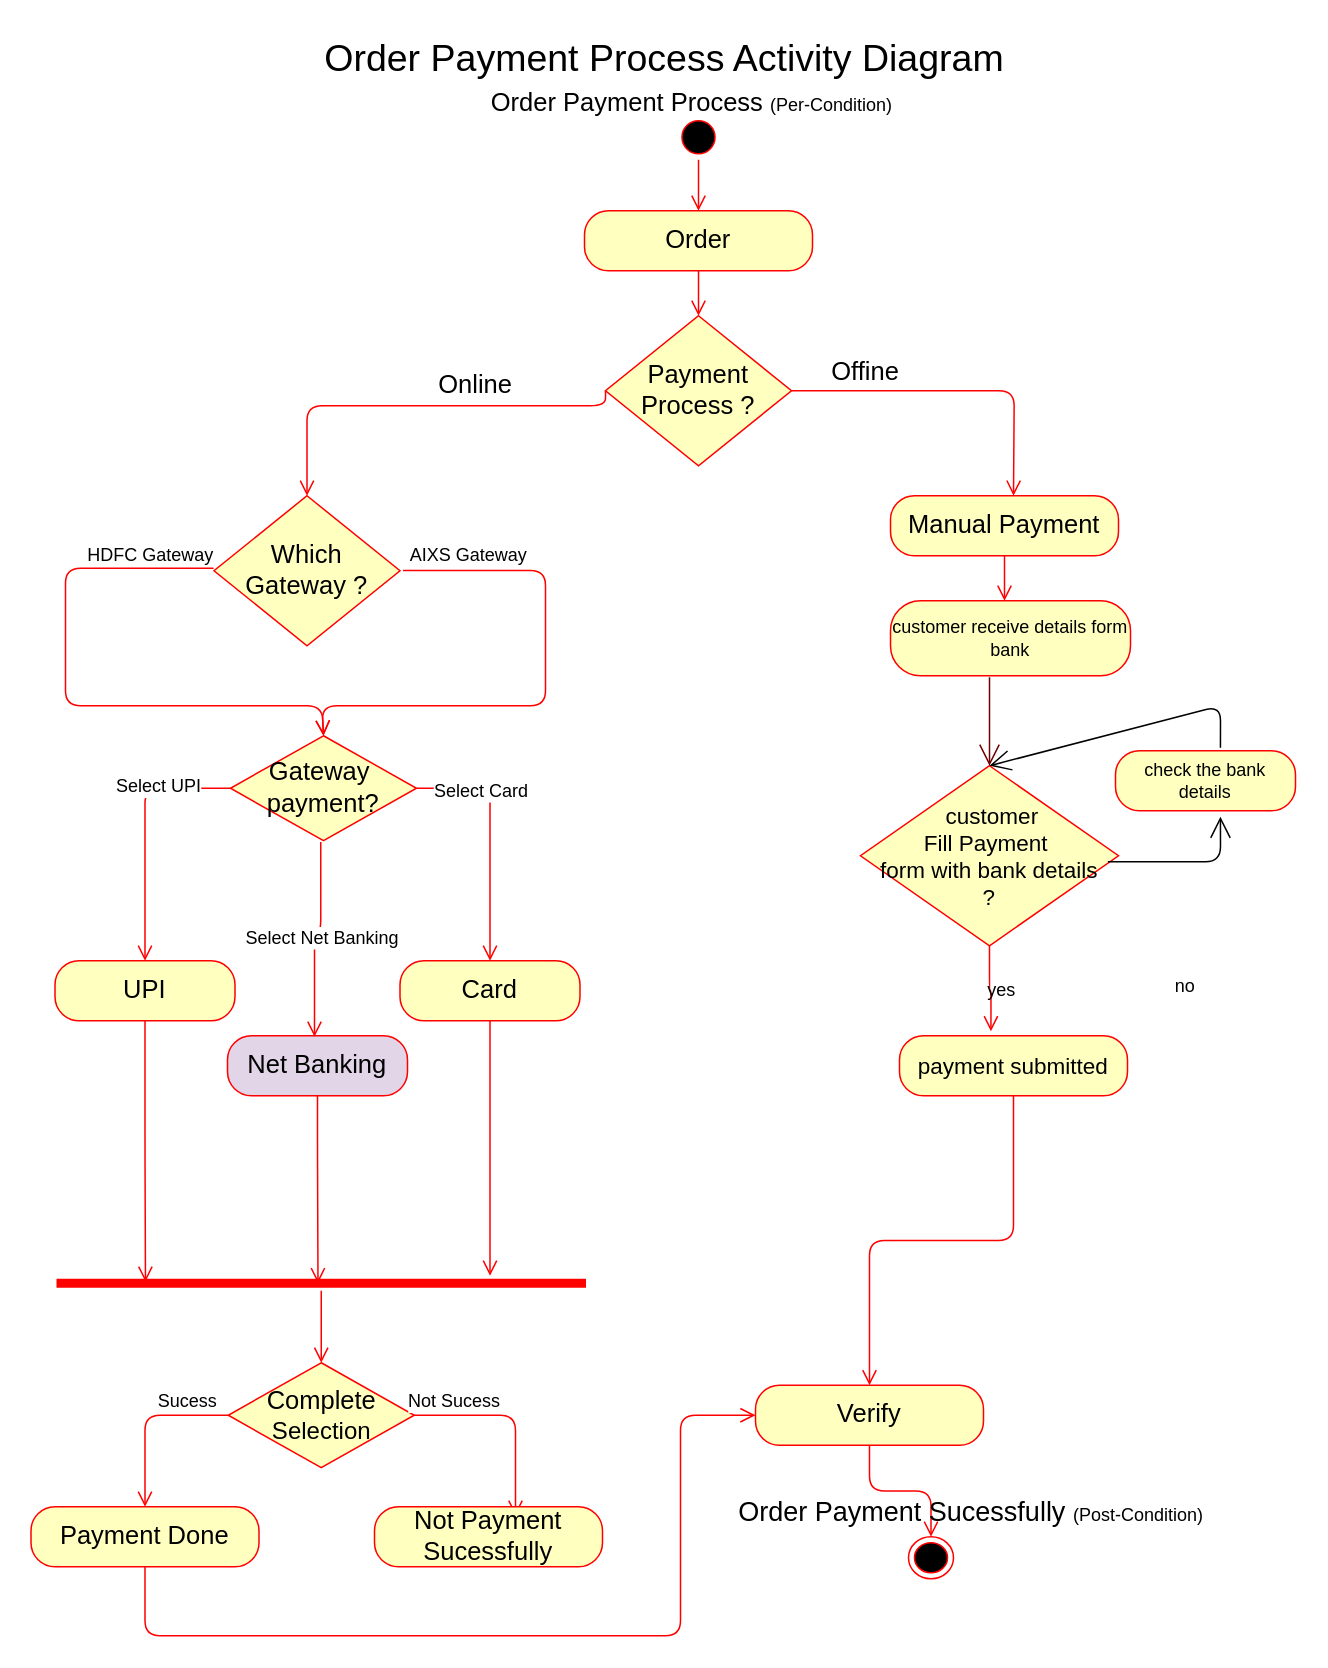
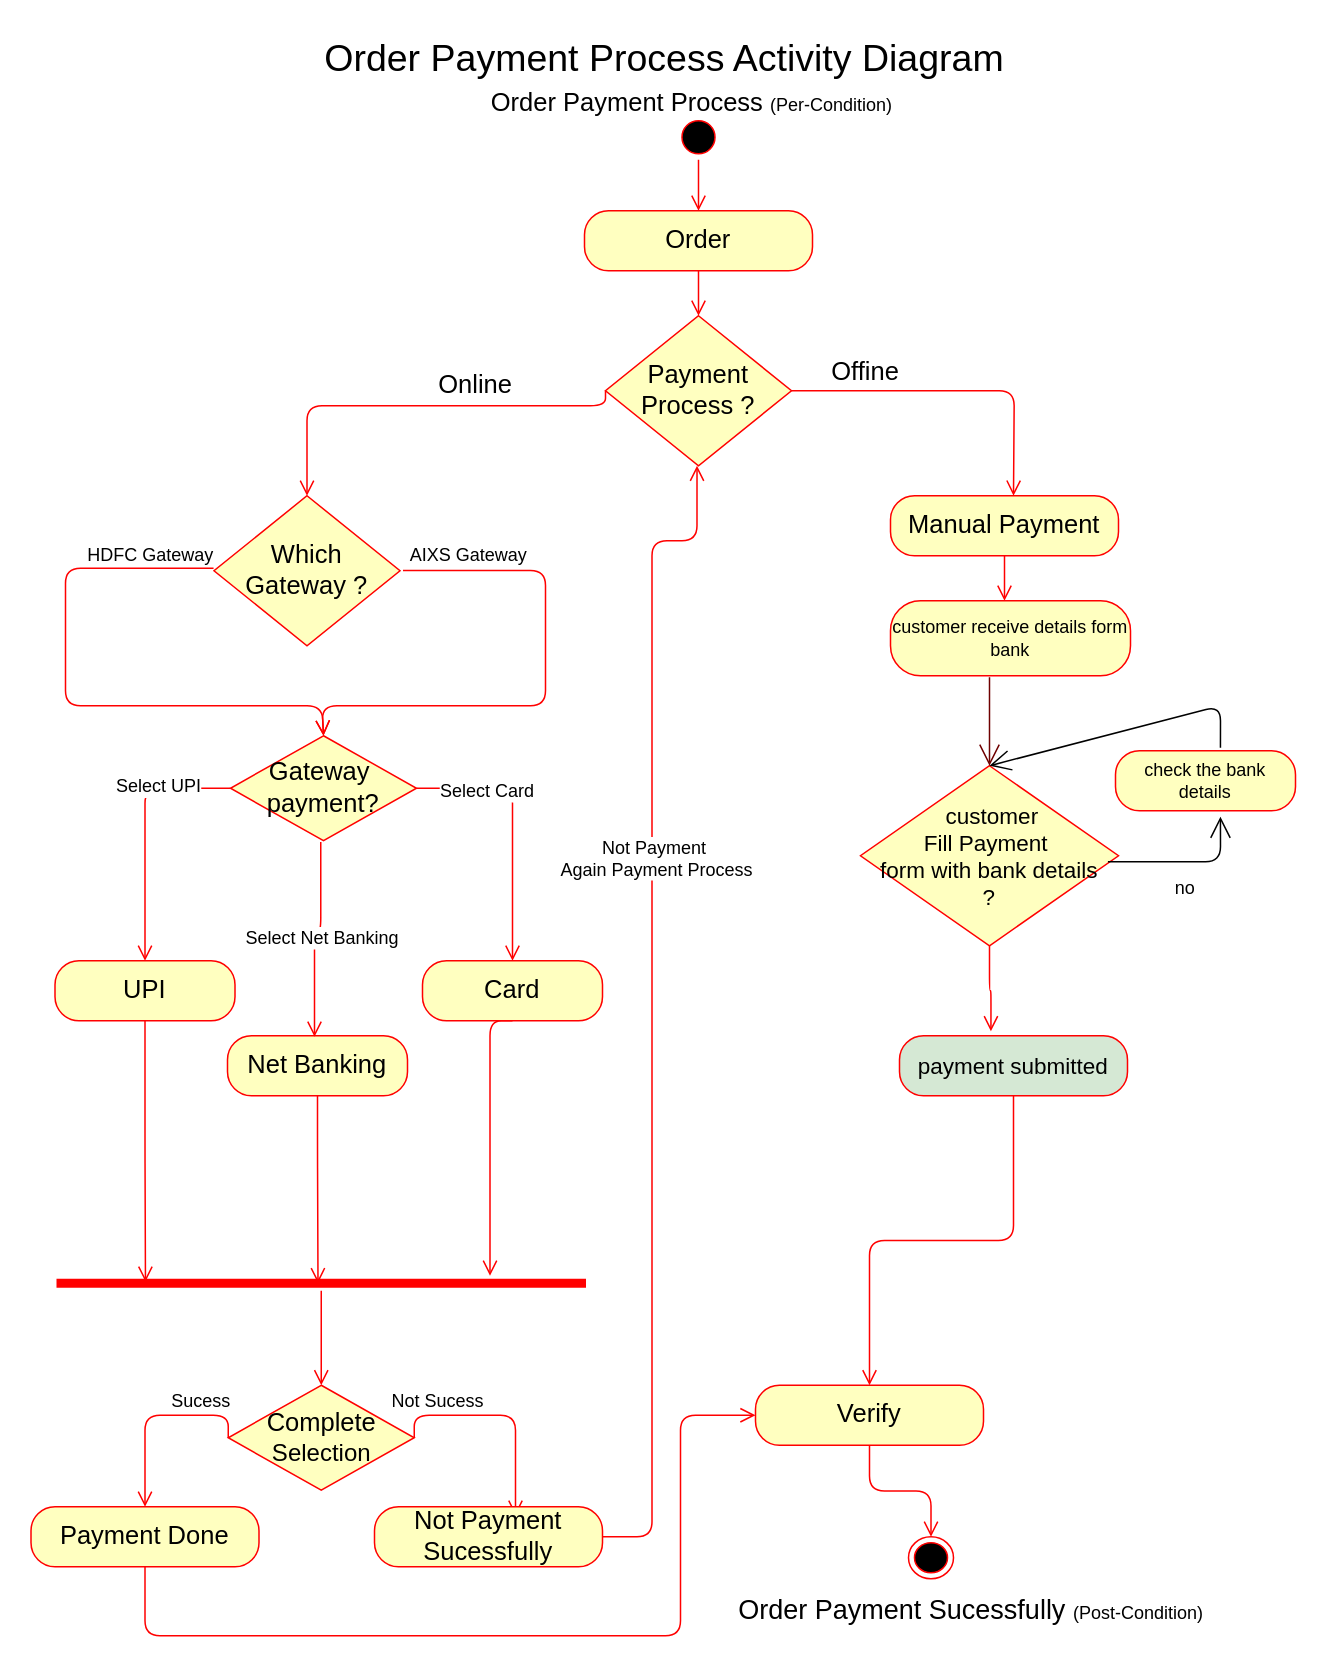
(1195, 986) -> (1195, 889)
(490, 991) -> (512, 991)
(1015, 991) -> none
(317, 1066) -> (317, 1066)
(1013, 1066) -> (1013, 1066)
none -> (652, 1220)
(321, 1415) -> (321, 1438)
(983, 1508) -> (983, 1606)
